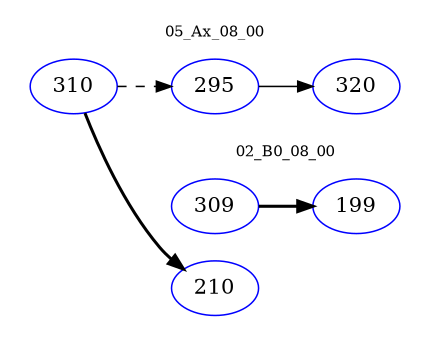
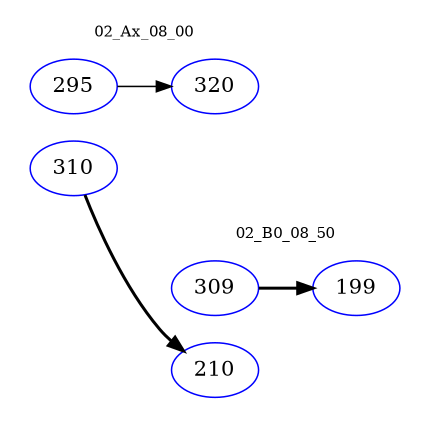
(215, 33) -> (144, 33)
(137, 86) -> none
(286, 152) -> (286, 234)
